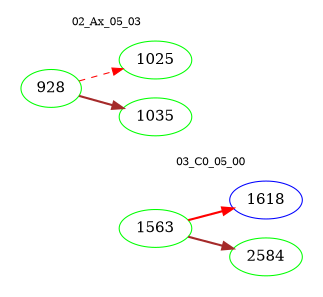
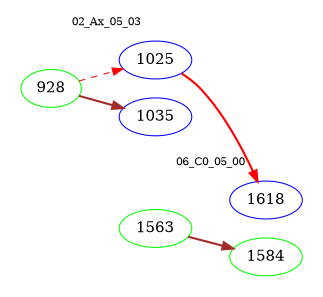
(155, 60) -> (155, 60)
(155, 117) -> (155, 117)
(211, 163) -> (211, 163)
(205, 216) -> (223, 118)
(266, 257) -> (266, 257)
